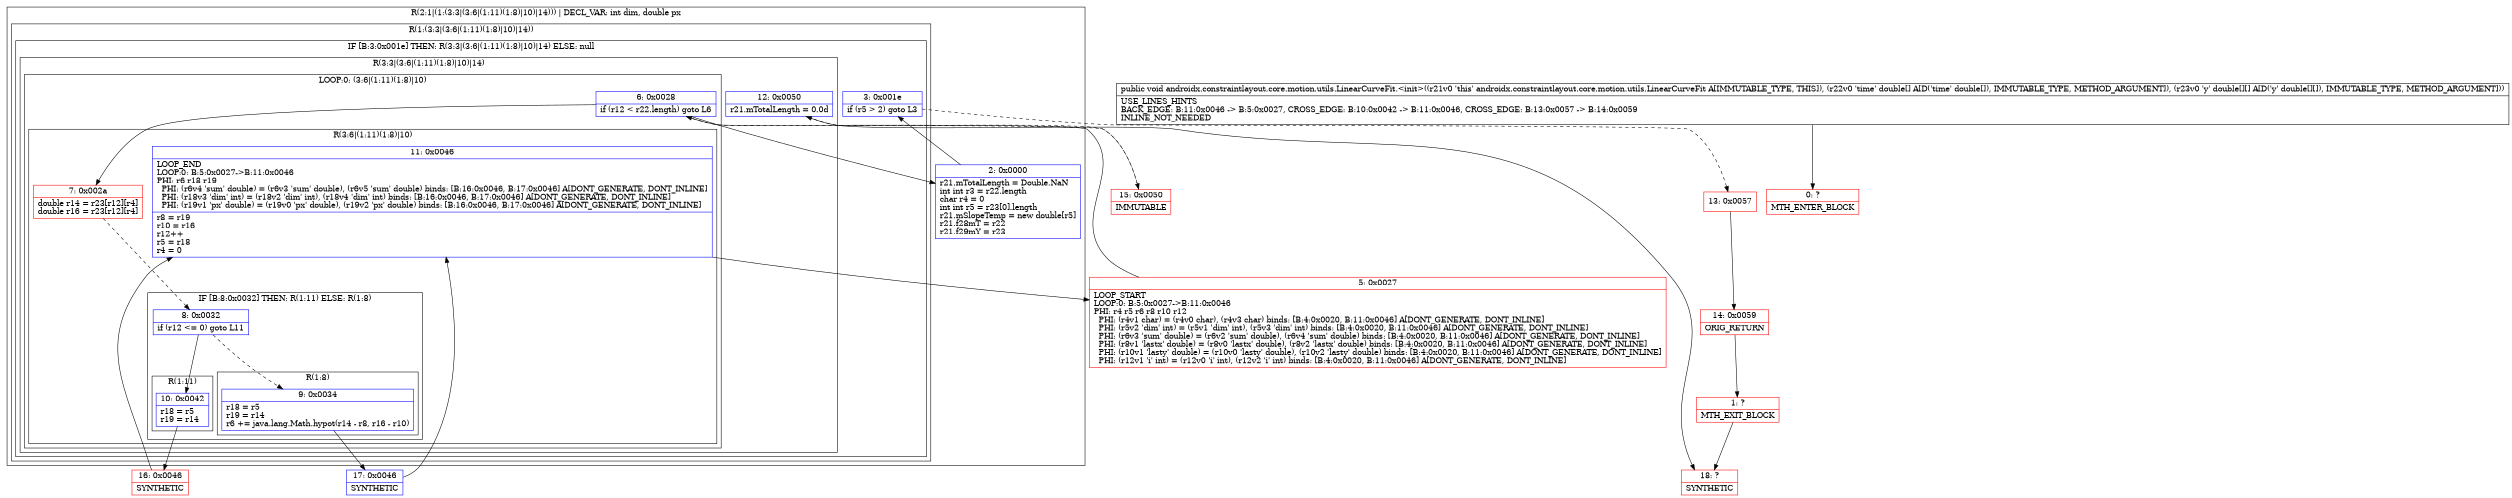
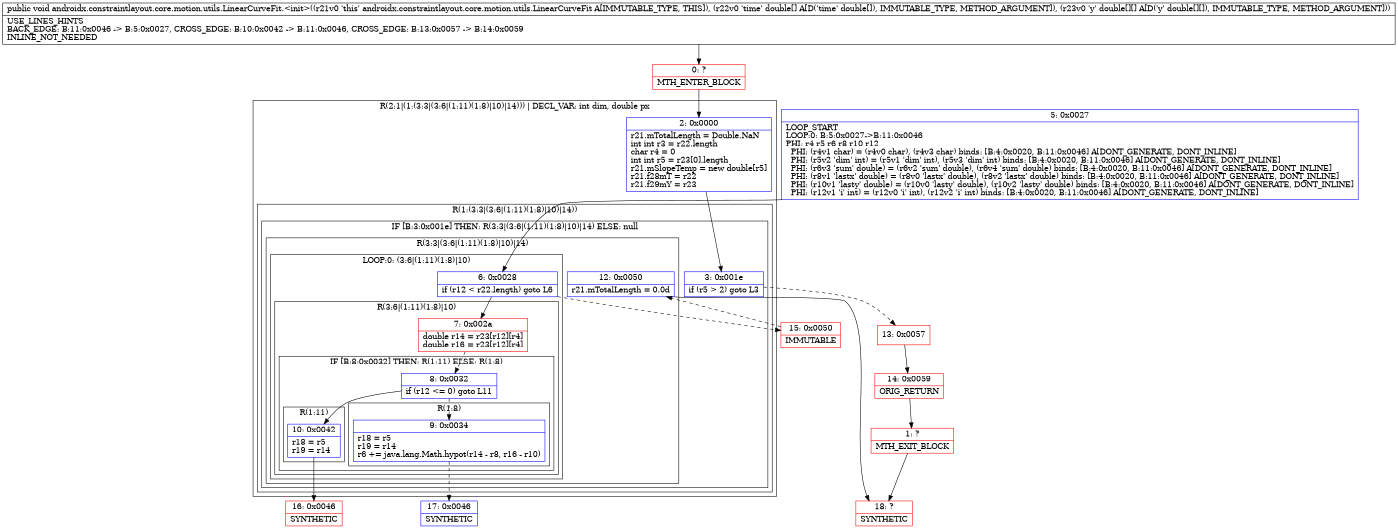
(810, 151) -> (699, 104)
(432, 202) -> none
(1378, 322) -> (1070, 154)
(348, 448) -> (449, 478)
